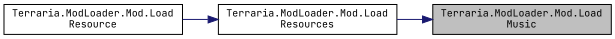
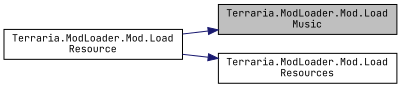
(410, 19) -> (195, 33)
